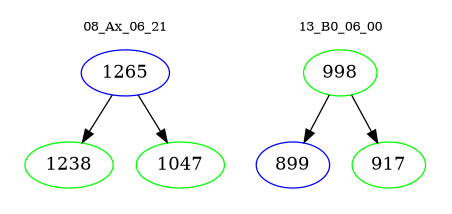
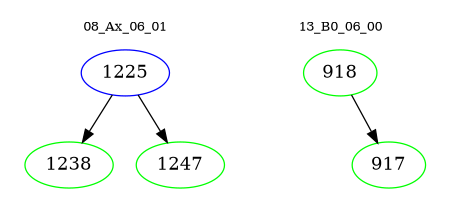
(125, 28) -> (125, 28)
(125, 73) -> (125, 73)
(340, 73) -> (340, 73)
(180, 165) -> (180, 165)
(293, 165) -> none
